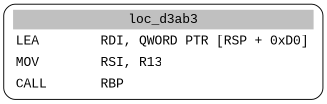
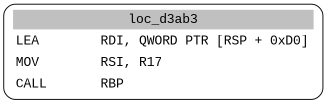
(89, 62) -> (89, 62)
